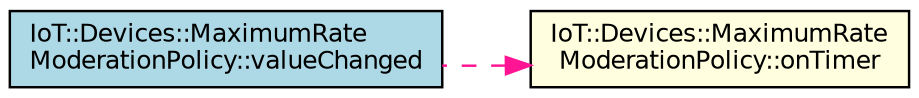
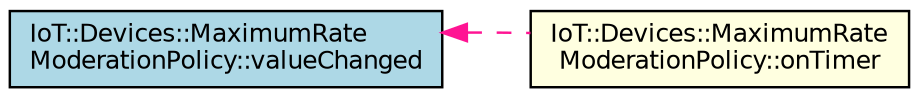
(474, 66) -> (499, 33)
